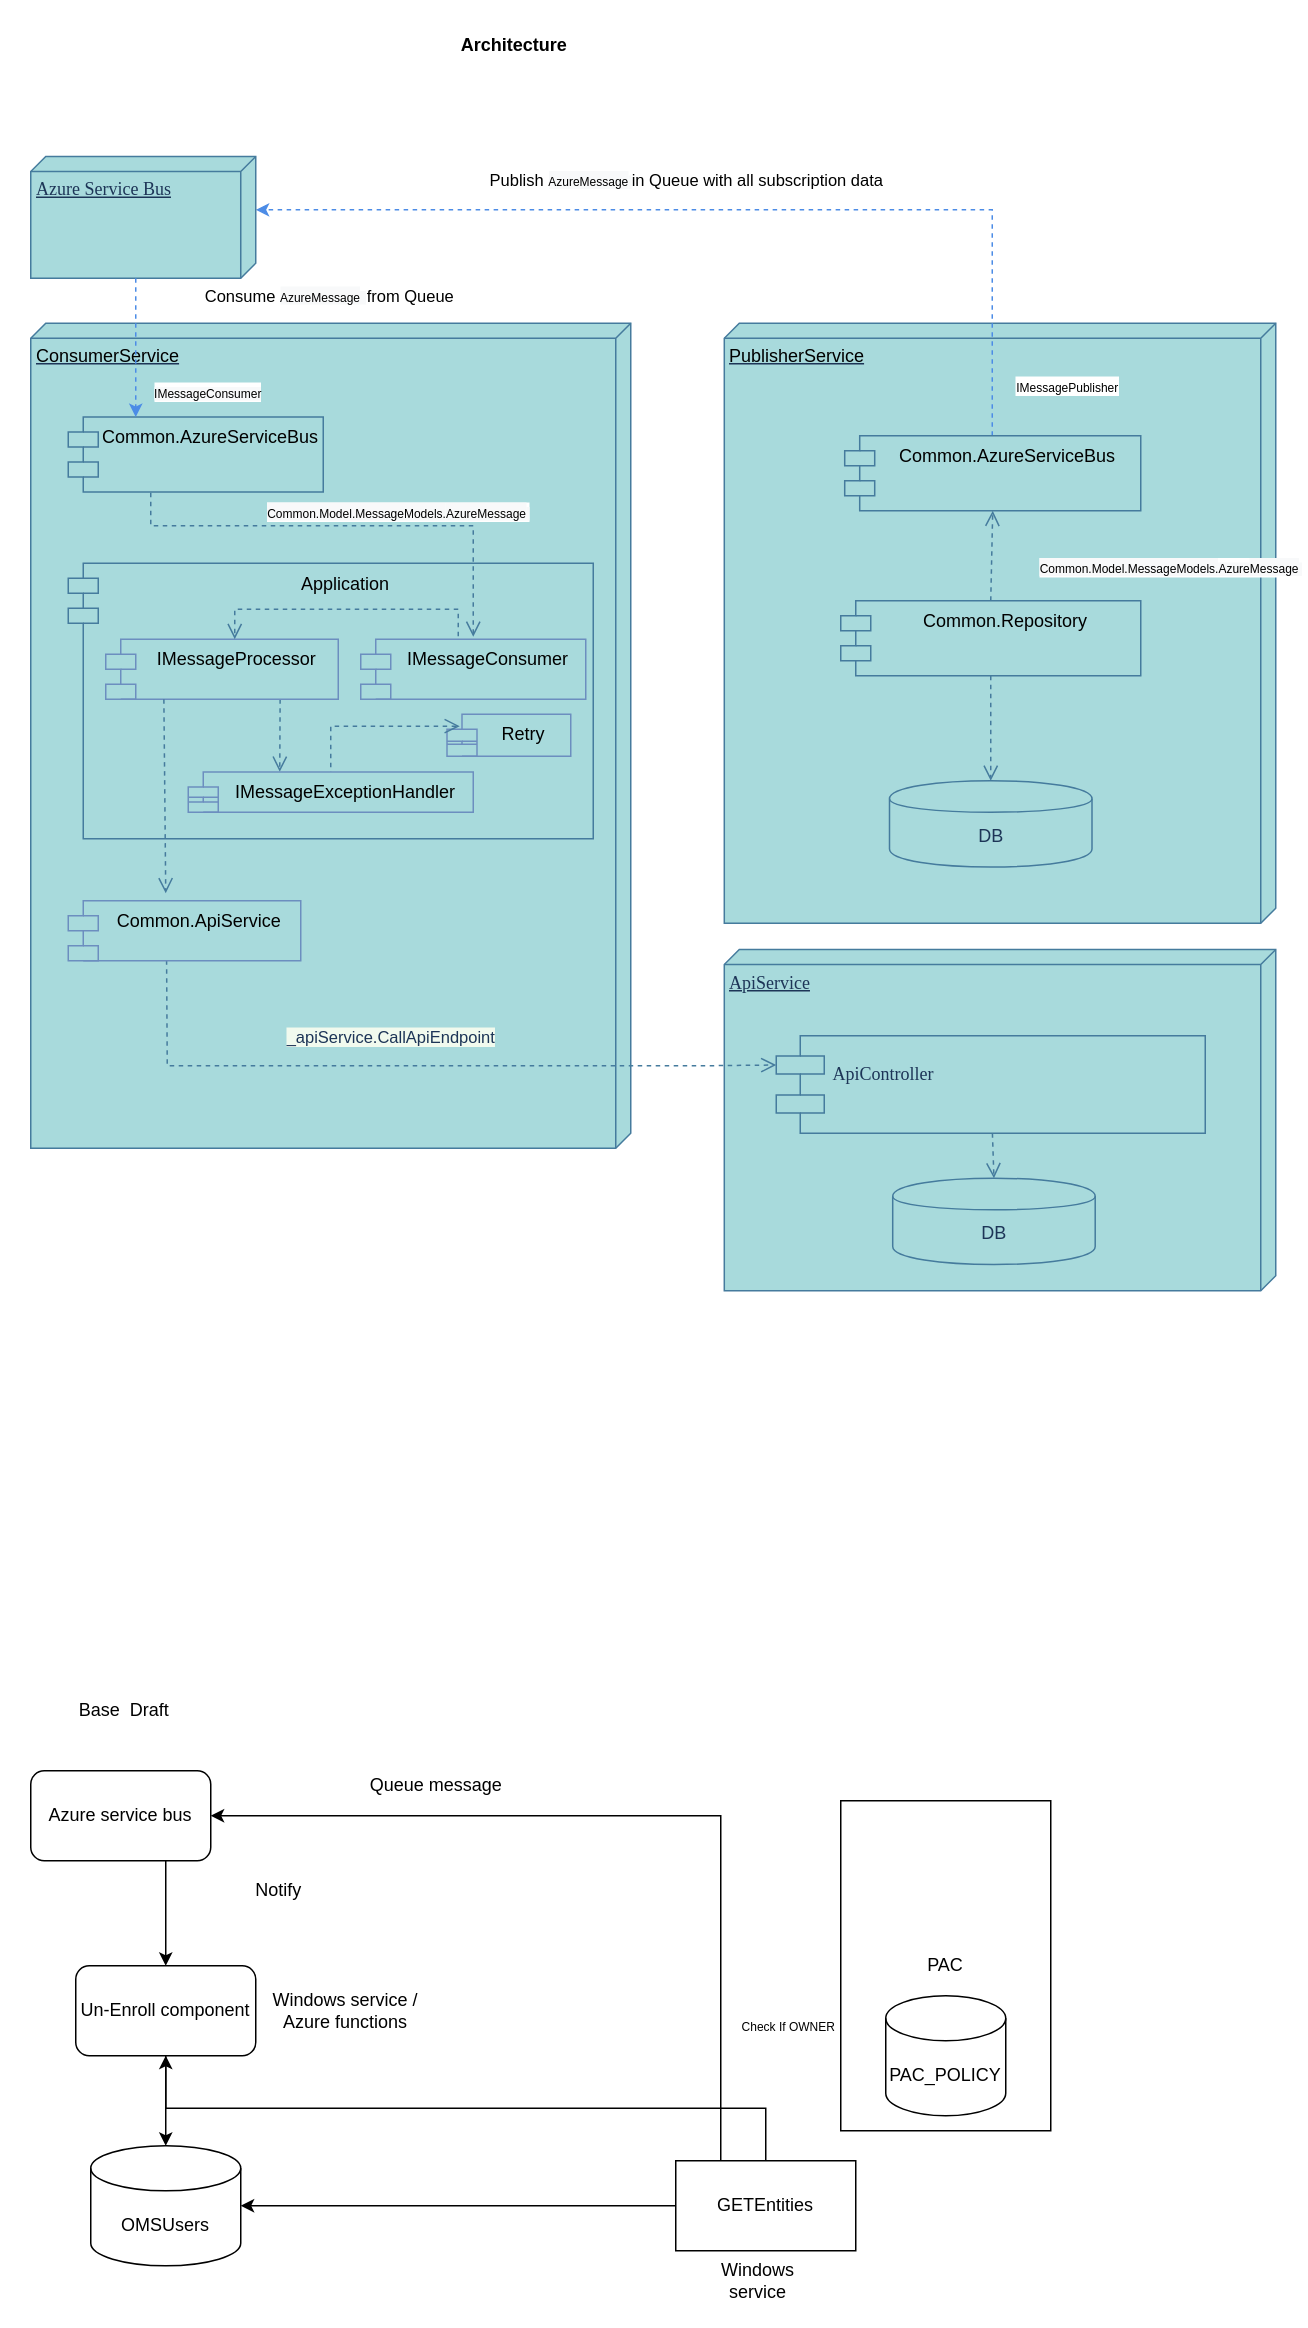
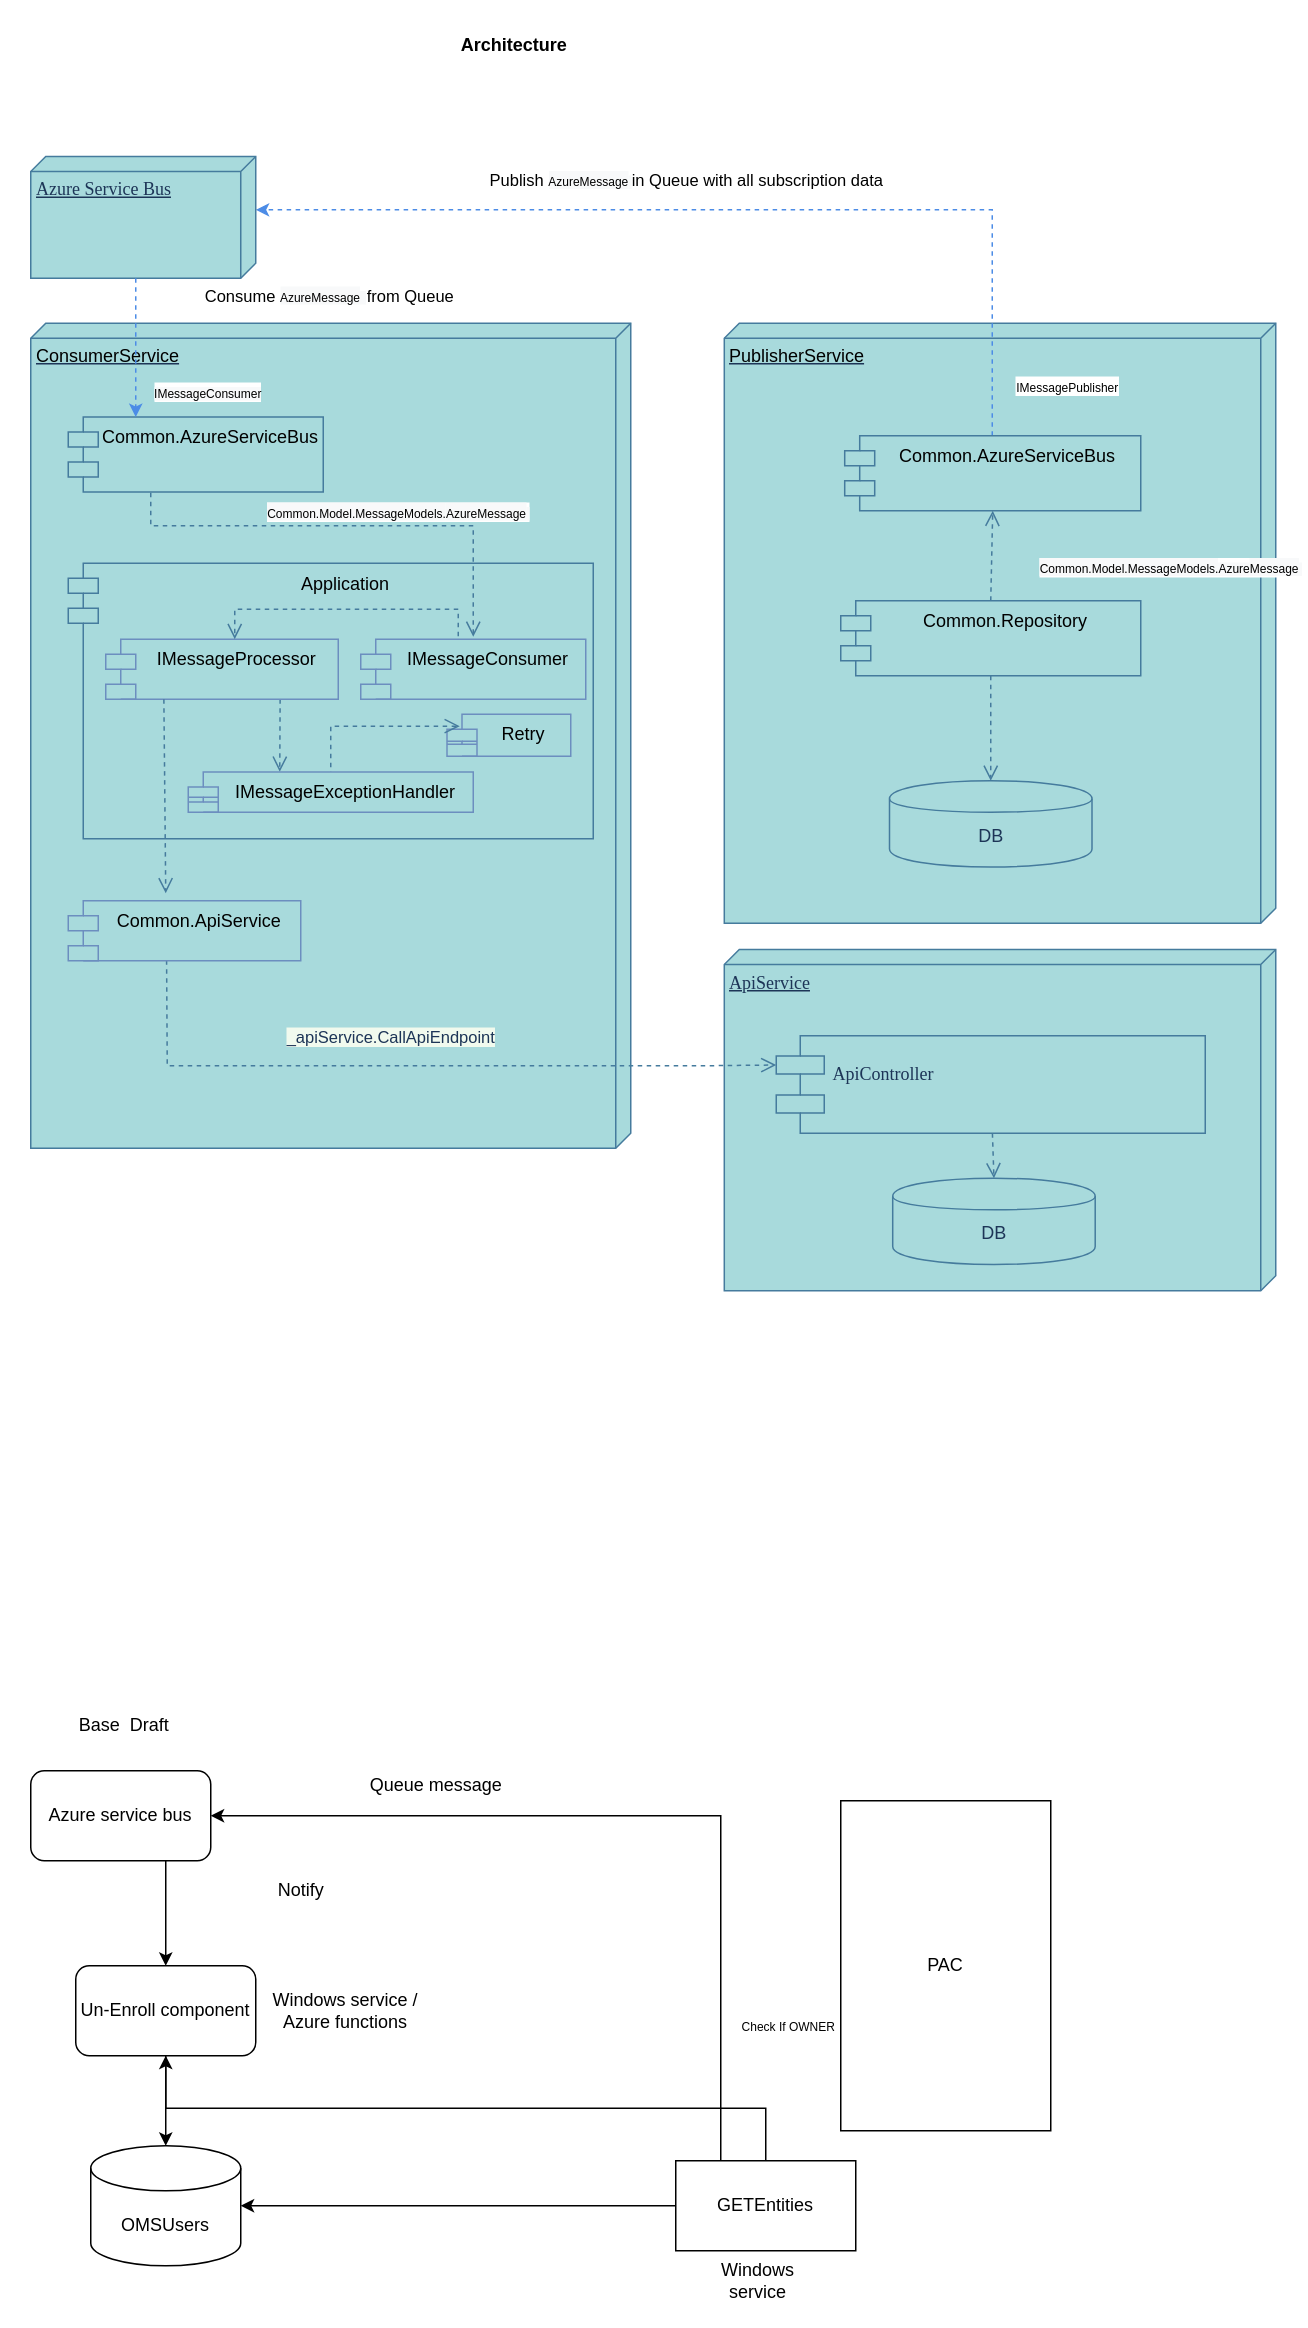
(125, 1711) -> (125, 1726)
(278, 1891) -> (301, 1891)
(946, 2056) -> none
